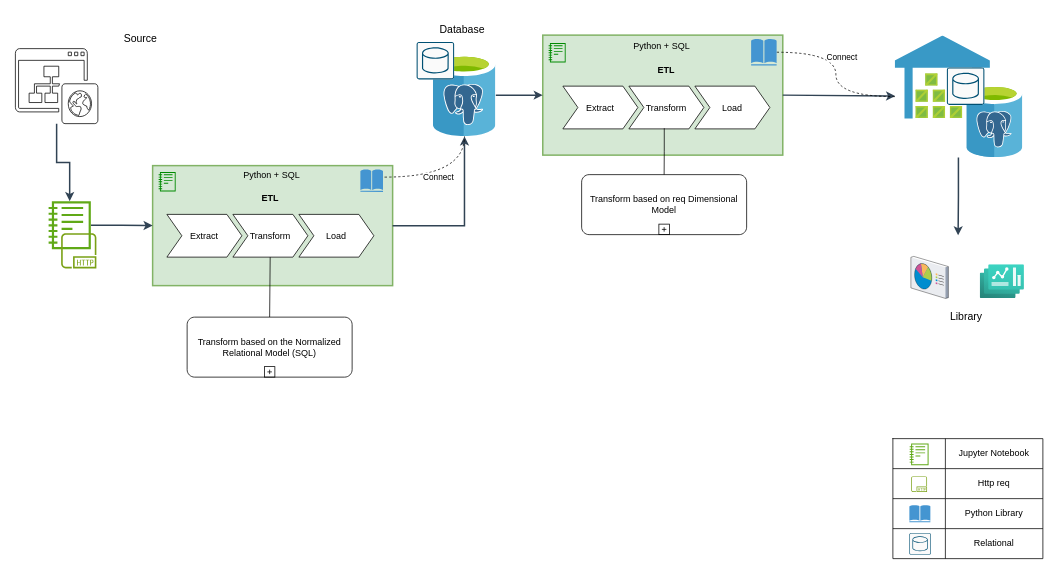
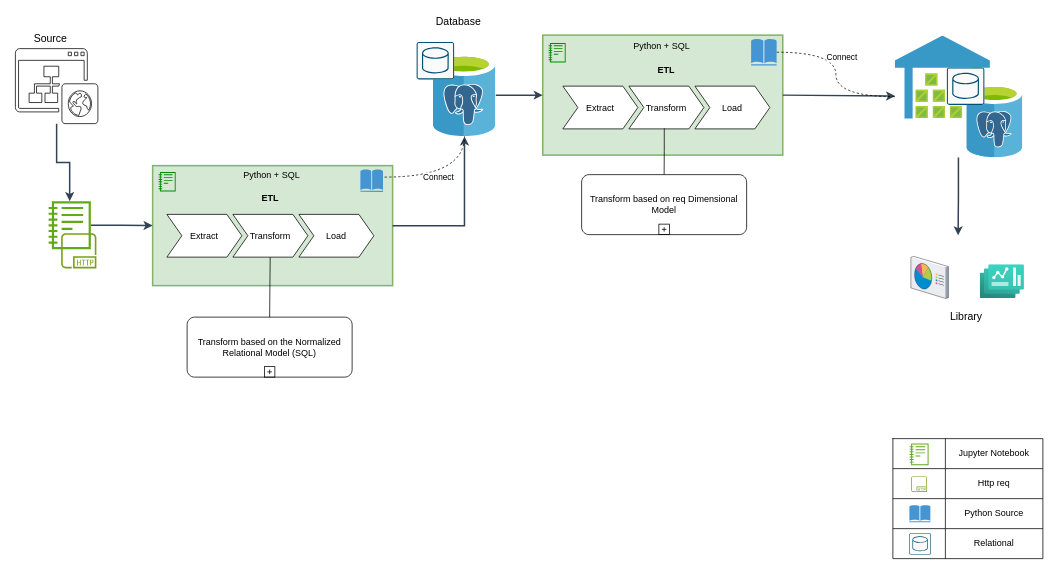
(462, 27) -> (459, 19)
(142, 36) -> (52, 36)
(994, 513) -> (994, 513)
